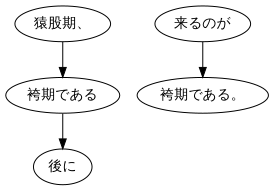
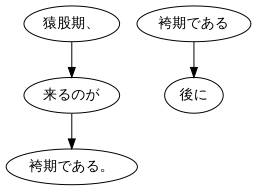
(63, 55) -> (72, 55)
